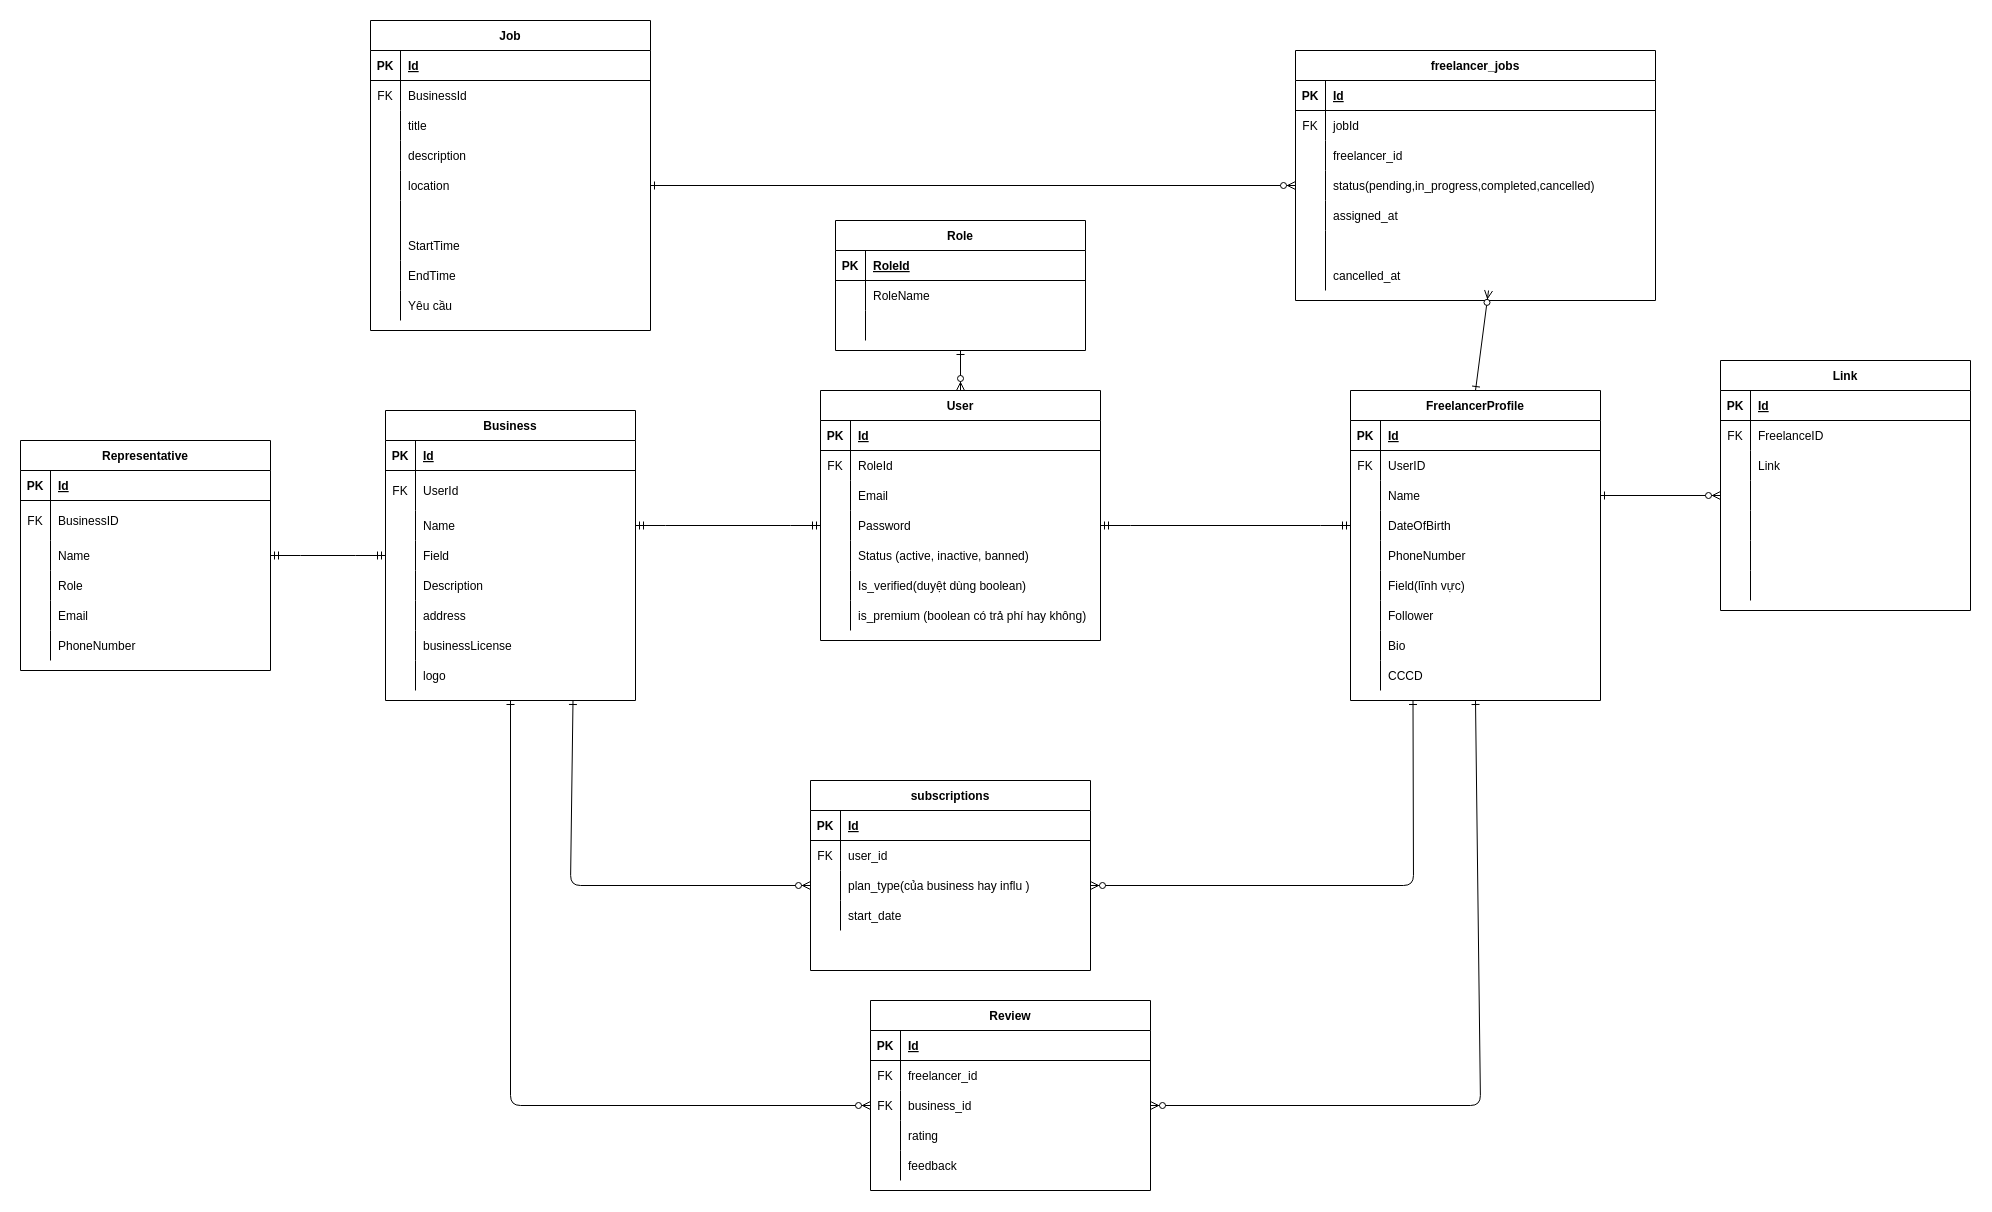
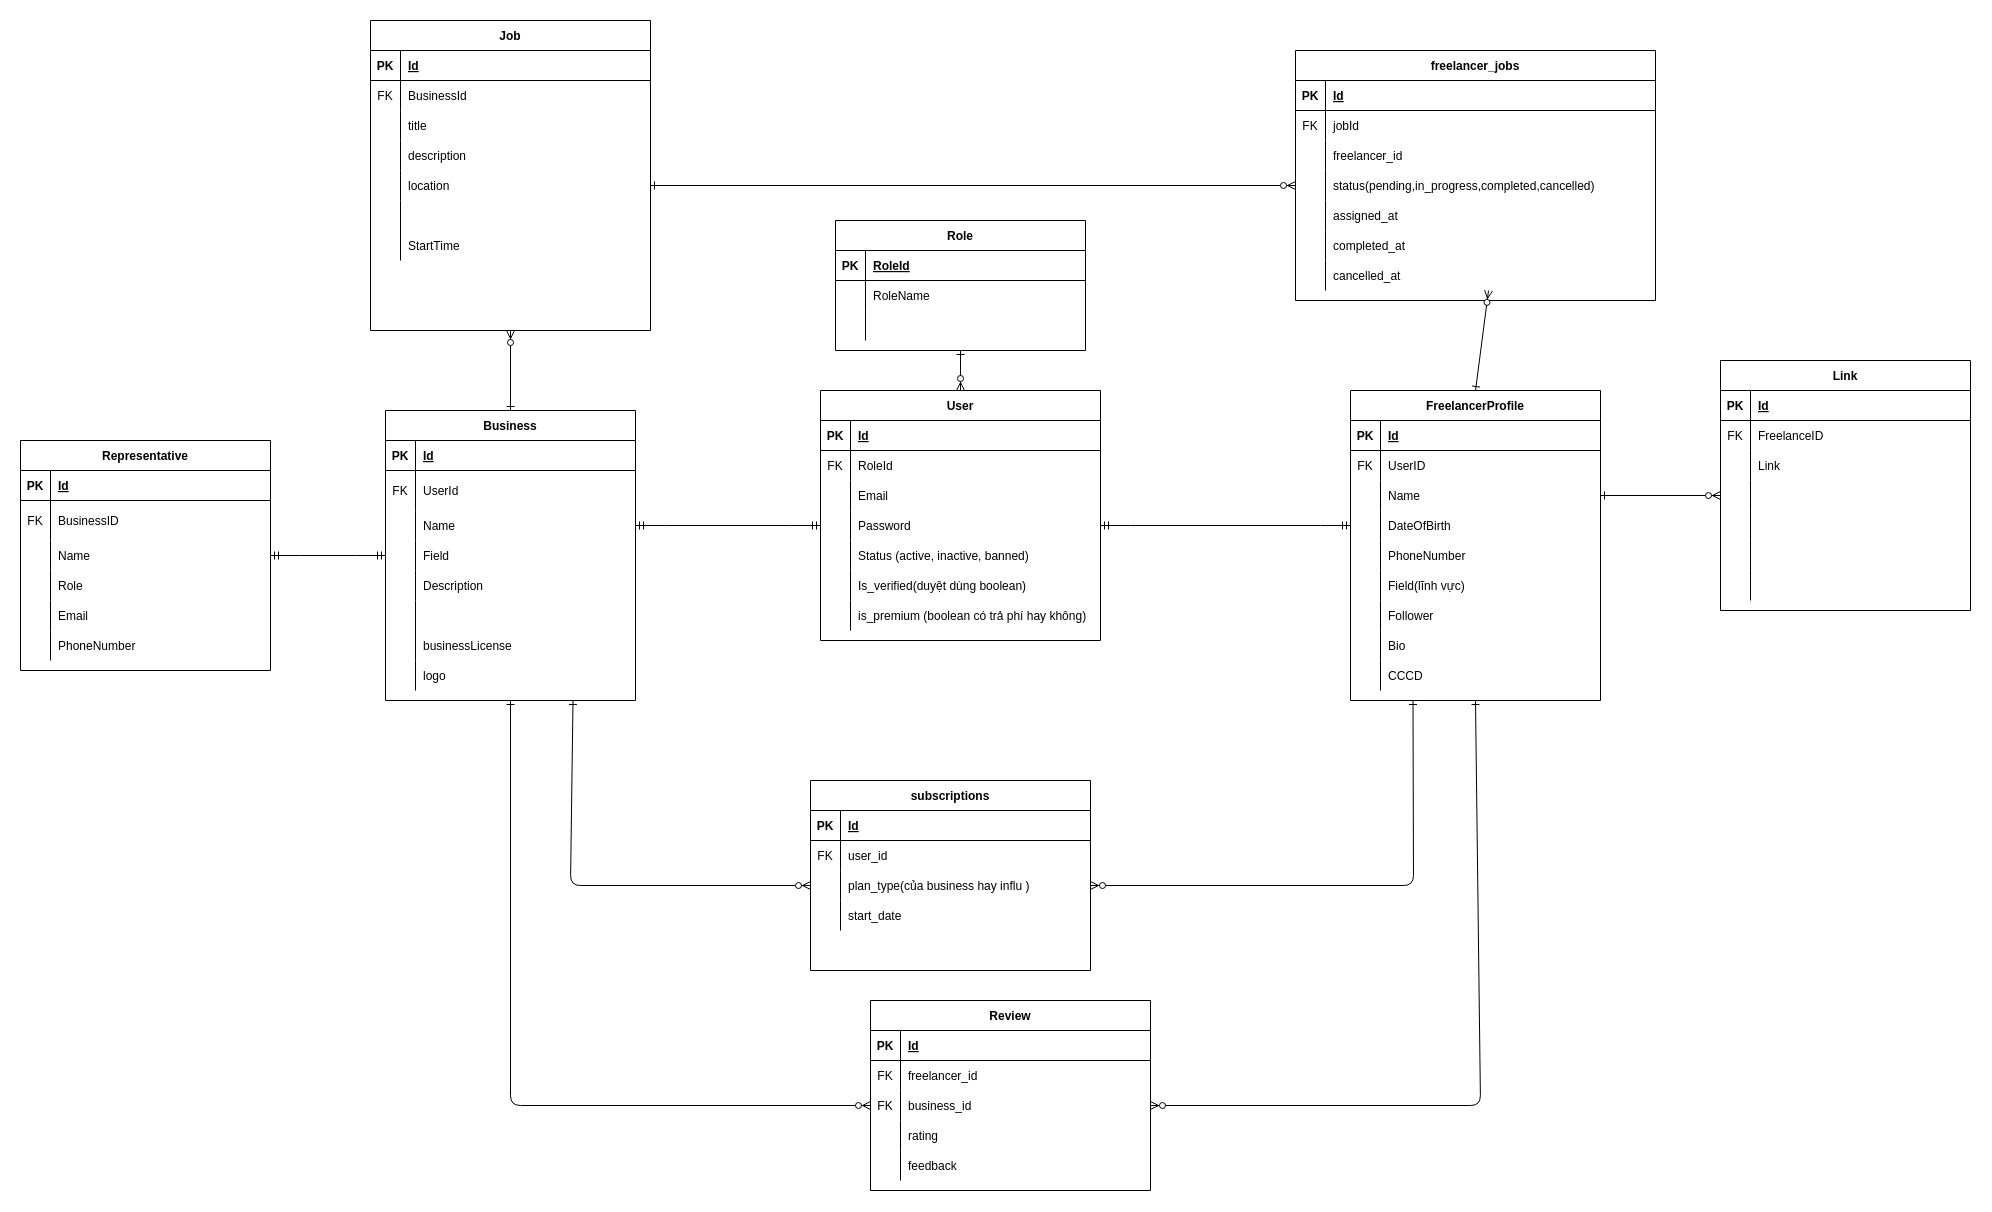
none -> (1491, 246)
(526, 276) -> none
(526, 306) -> none
none -> (511, 372)
(526, 616) -> none
